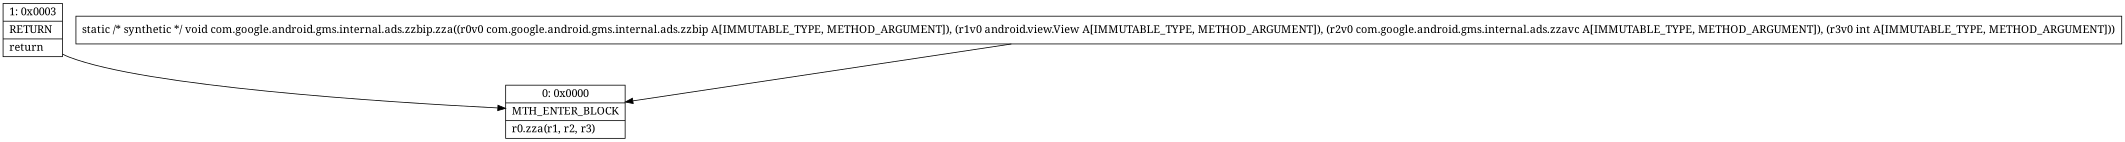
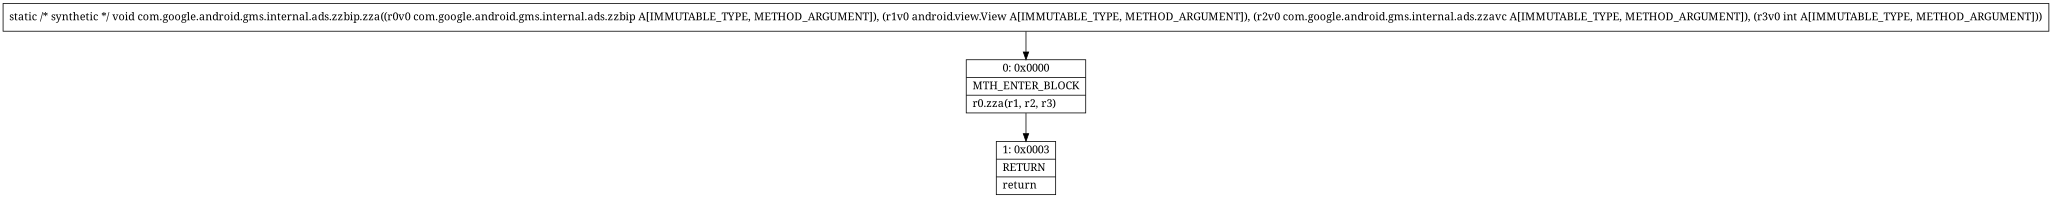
(278, 92) -> (1026, 123)
